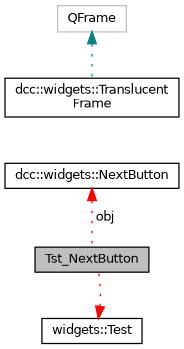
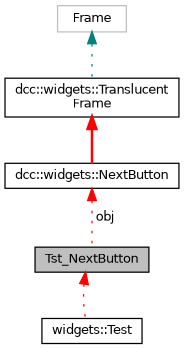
(92, 19) -> (92, 19)
none -> (92, 146)
(100, 289) -> (84, 302)
